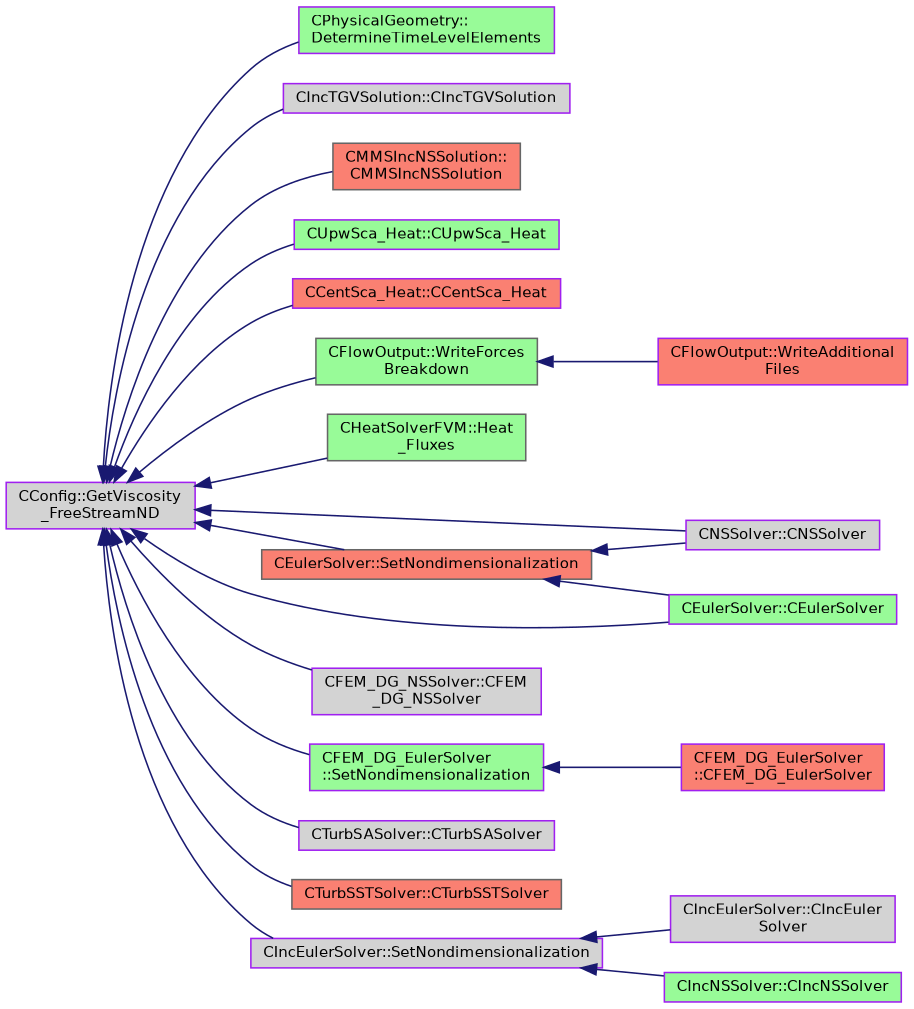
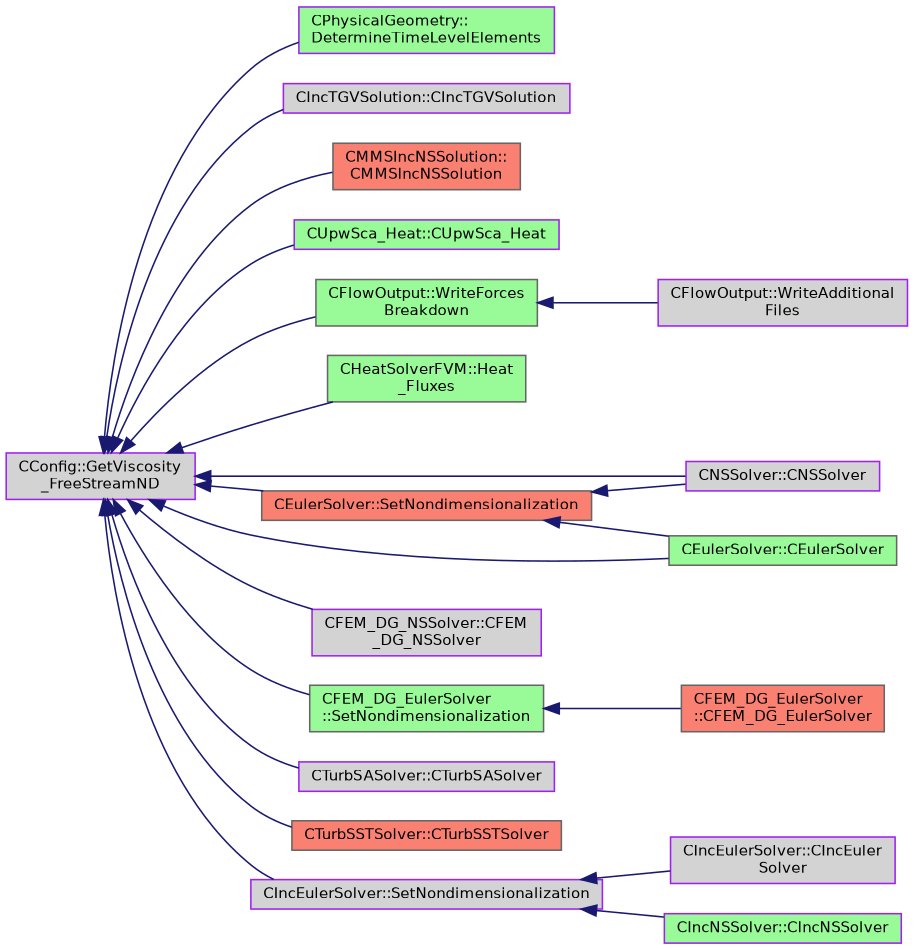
(427, 293) -> none
(783, 362) -> (783, 303)
(783, 609) -> (783, 551)
(427, 767) -> (427, 708)
(783, 767) -> (783, 708)
